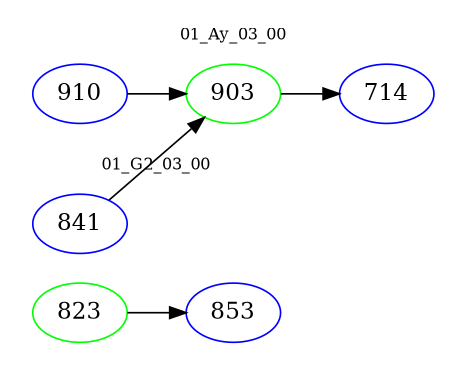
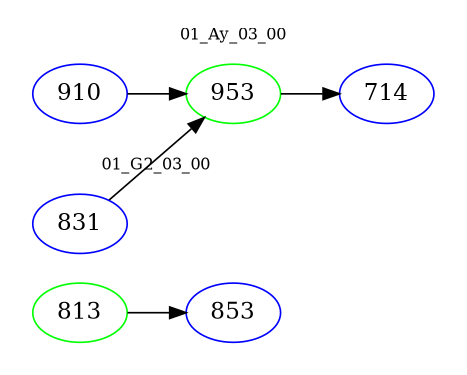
(233, 94) -> (233, 94)
(80, 224) -> (80, 224)
(80, 313) -> (80, 313)
